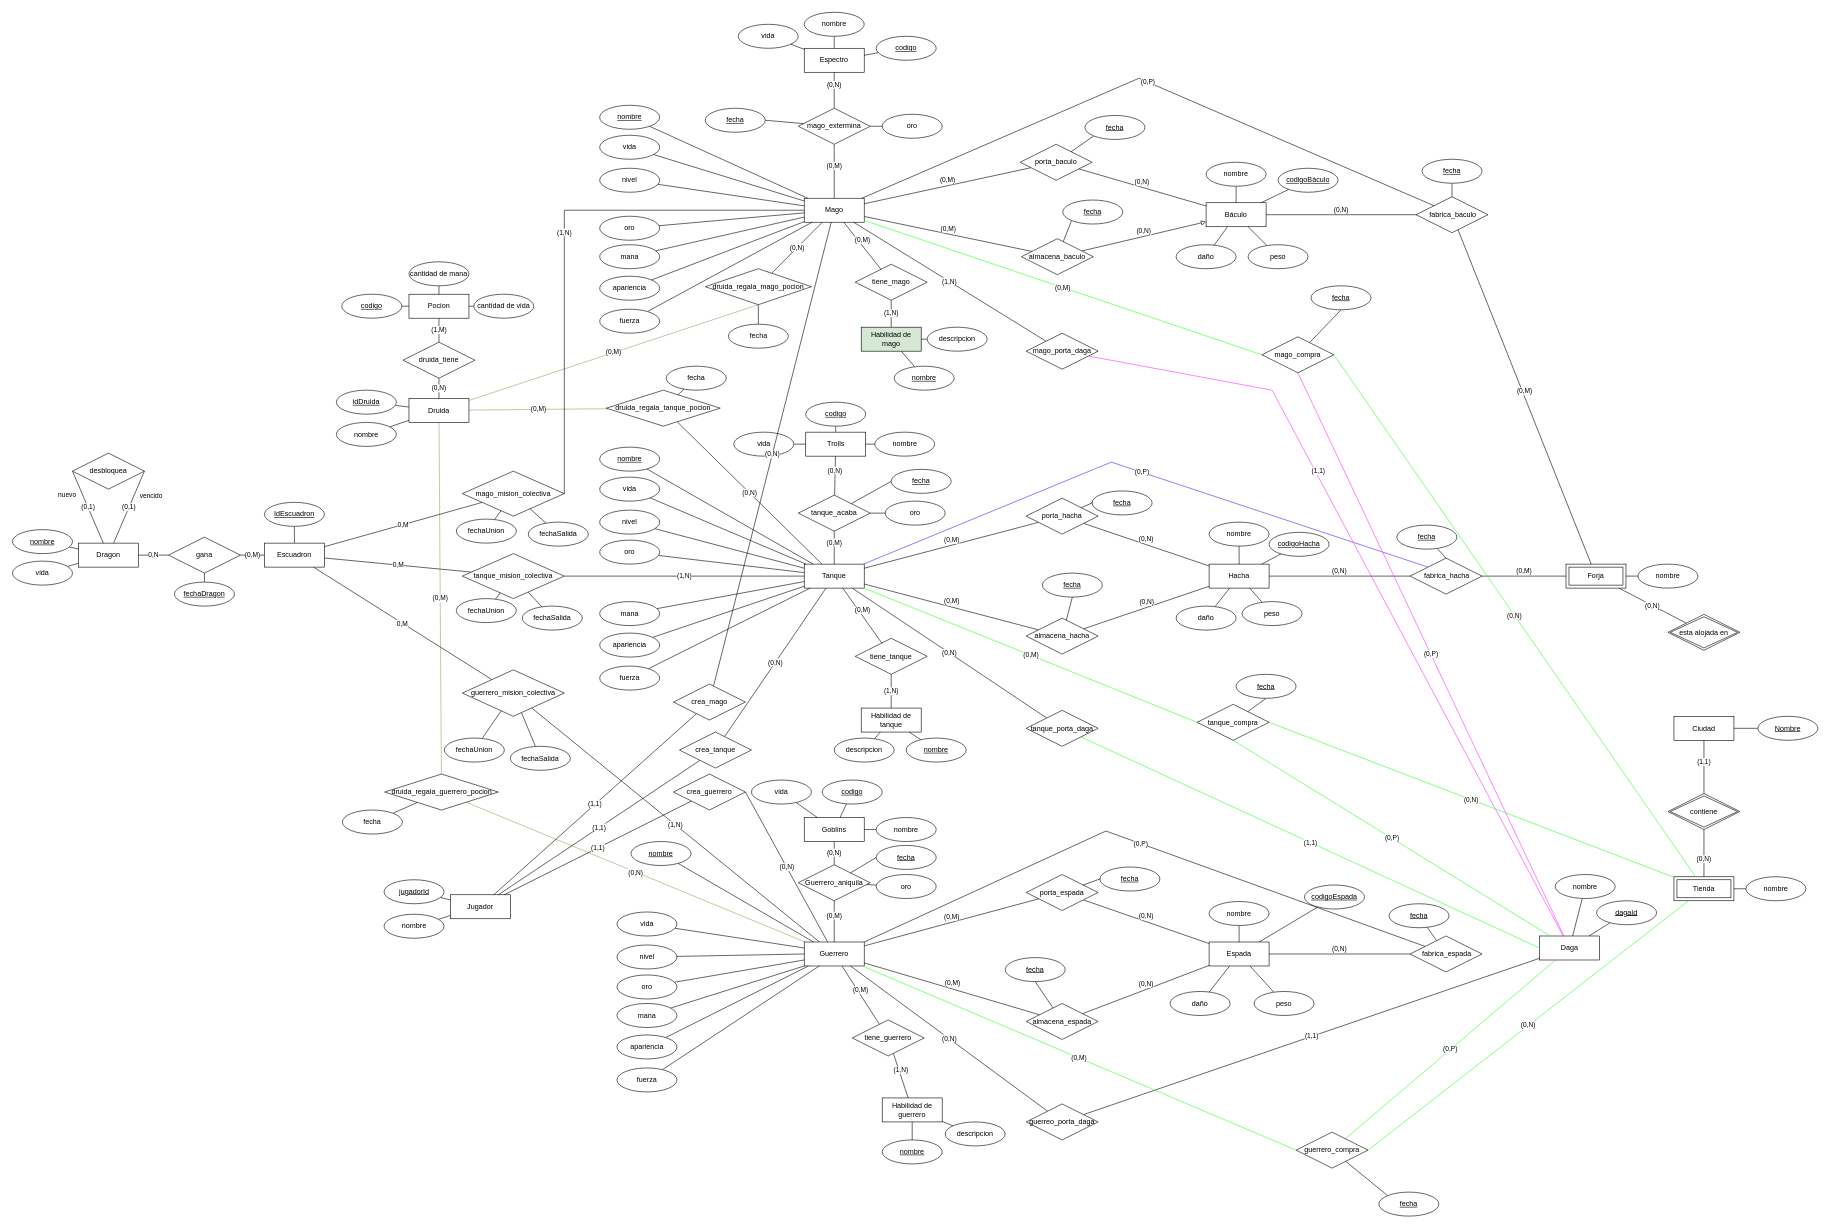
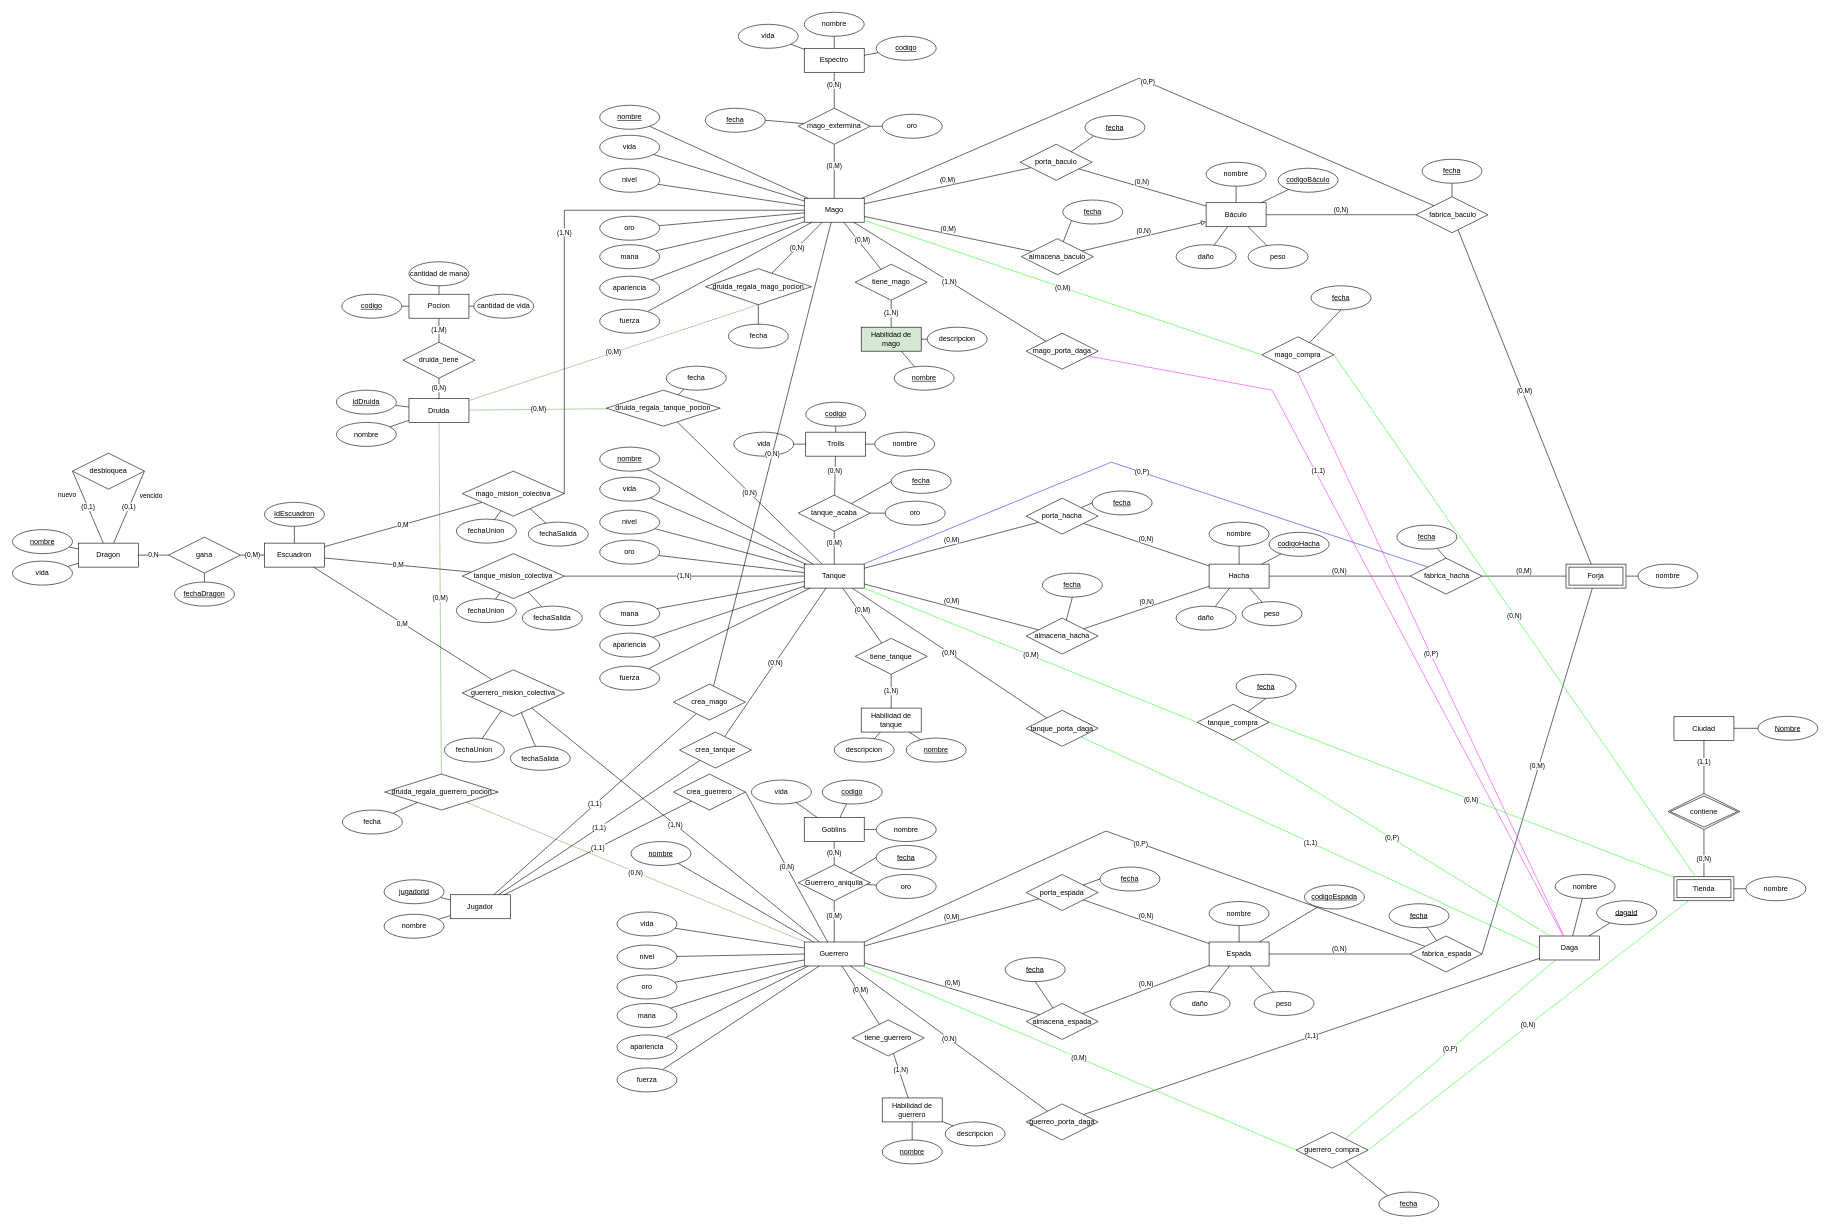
(1653, 606) -> none
(1704, 633) -> none
none -> (1537, 771)
